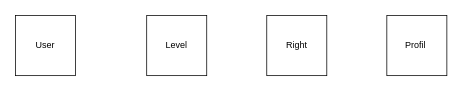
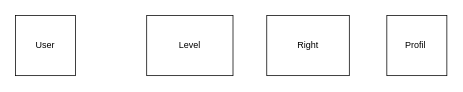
(177, 45) -> (190, 45)
(297, 45) -> (308, 45)
